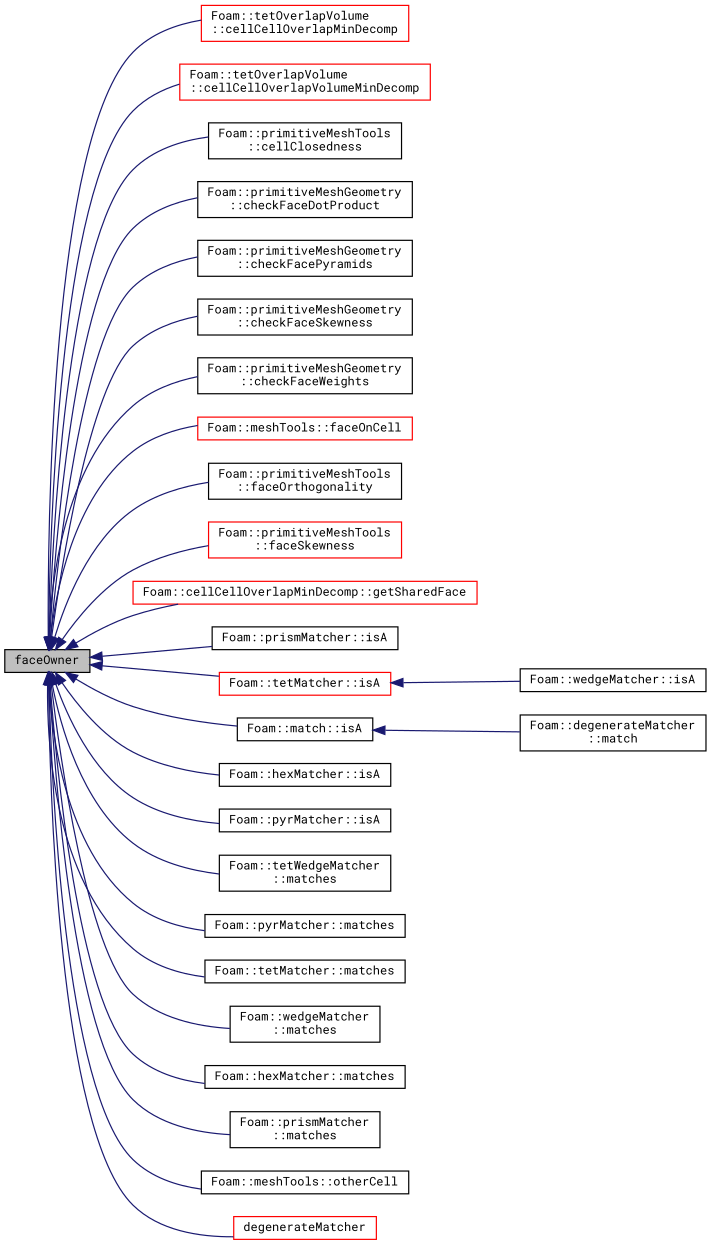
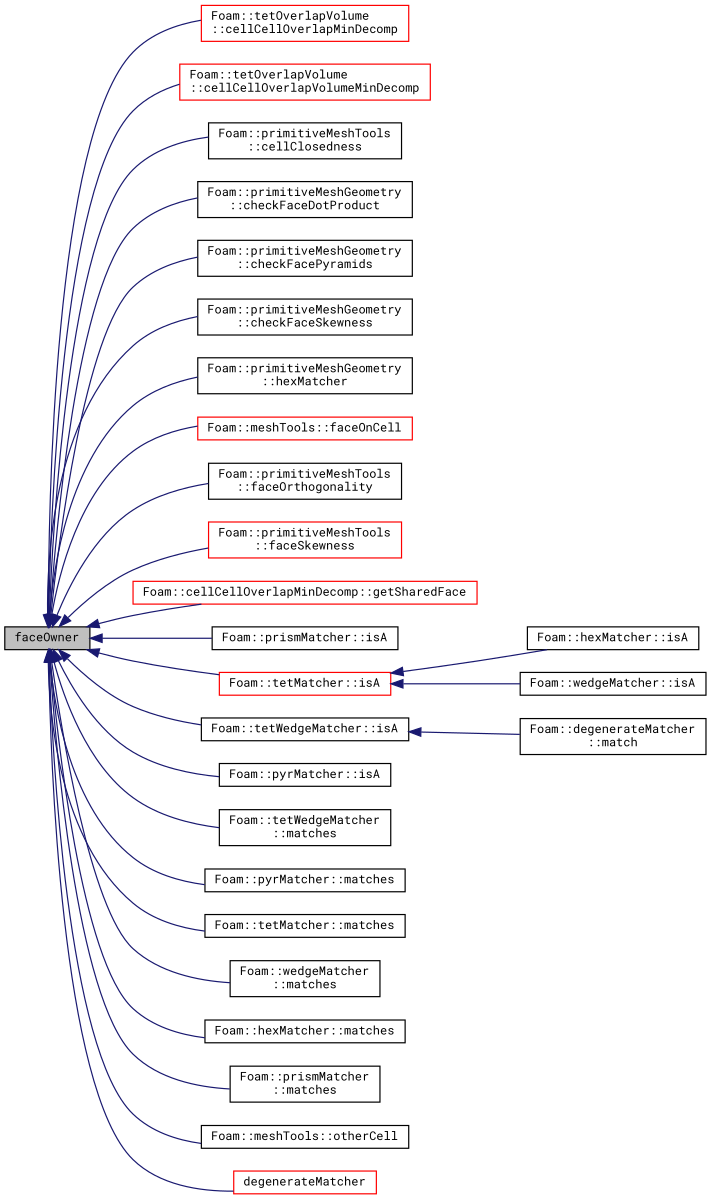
(305, 376) -> (305, 376)
(305, 729) -> (305, 729)
(129, 749) -> (475, 661)
